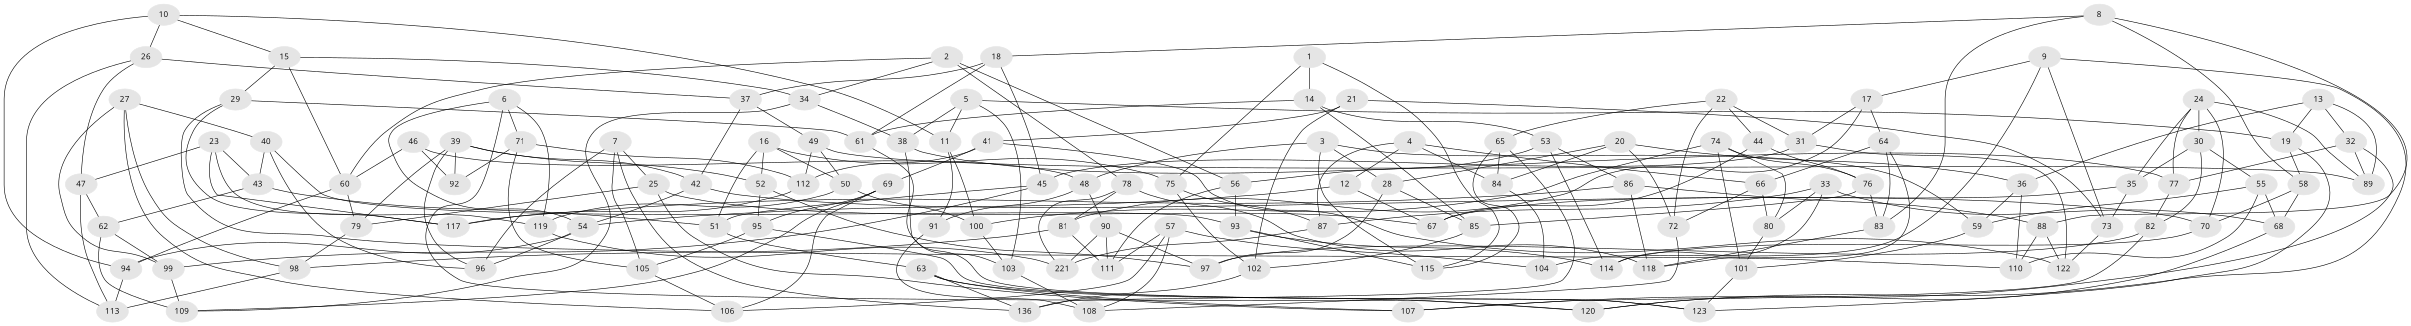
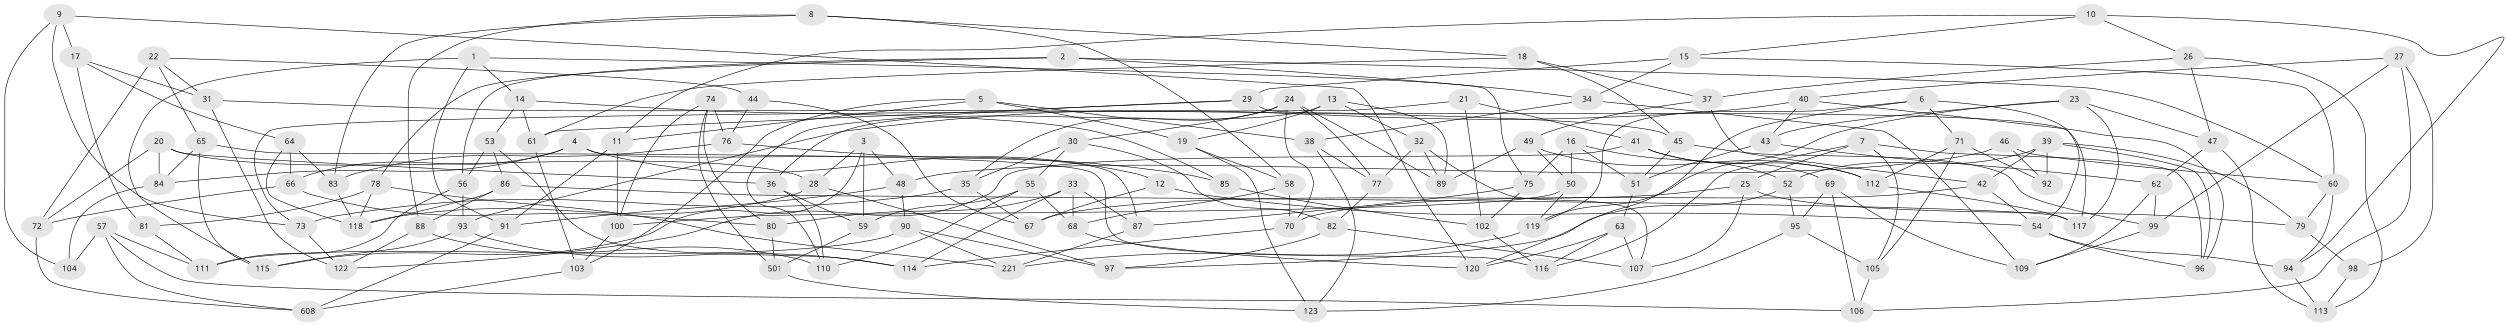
none -> (434, 147)
(1431, 206) -> (543, 210)
(495, 257) -> none
(1741, 269) -> (775, 269)
(1025, 312) -> (1542, 269)
(1089, 312) -> (308, 312)
